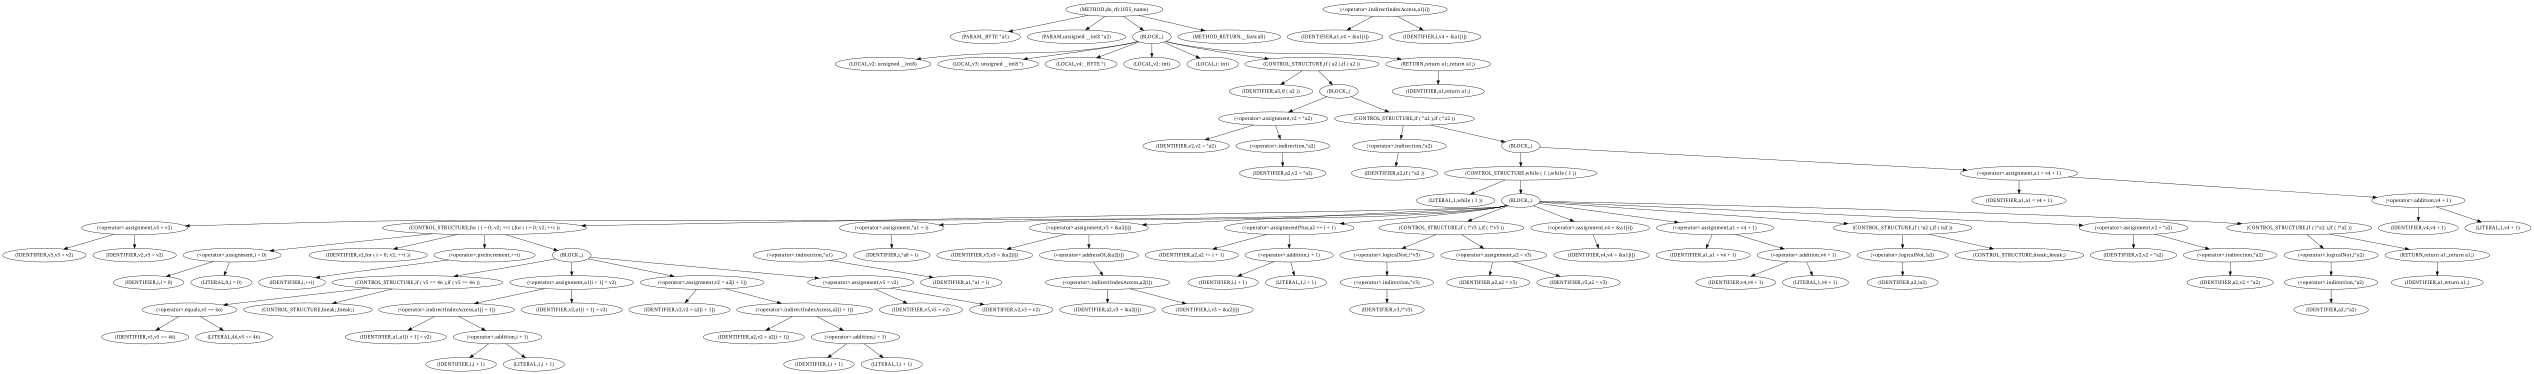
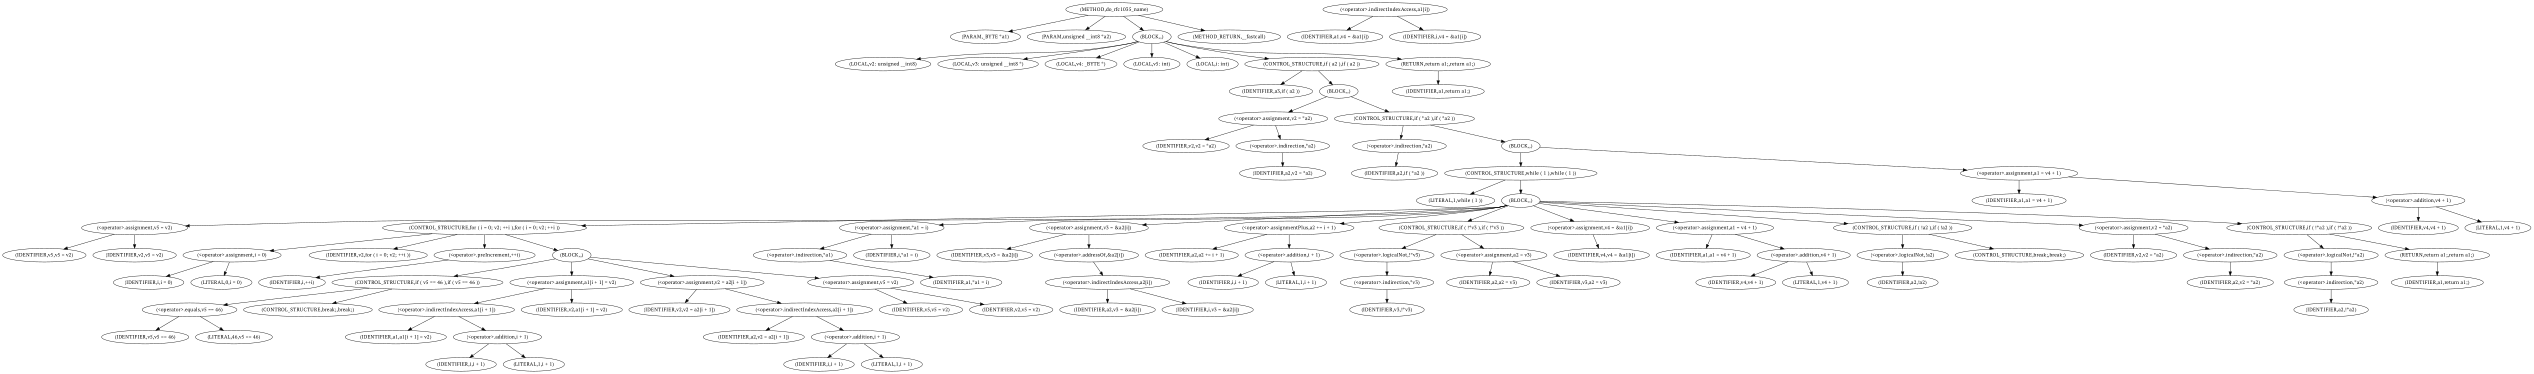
(1152, 64) -> (1152, 64)
none -> (848, 241)
(892, 255) -> (892, 255)
